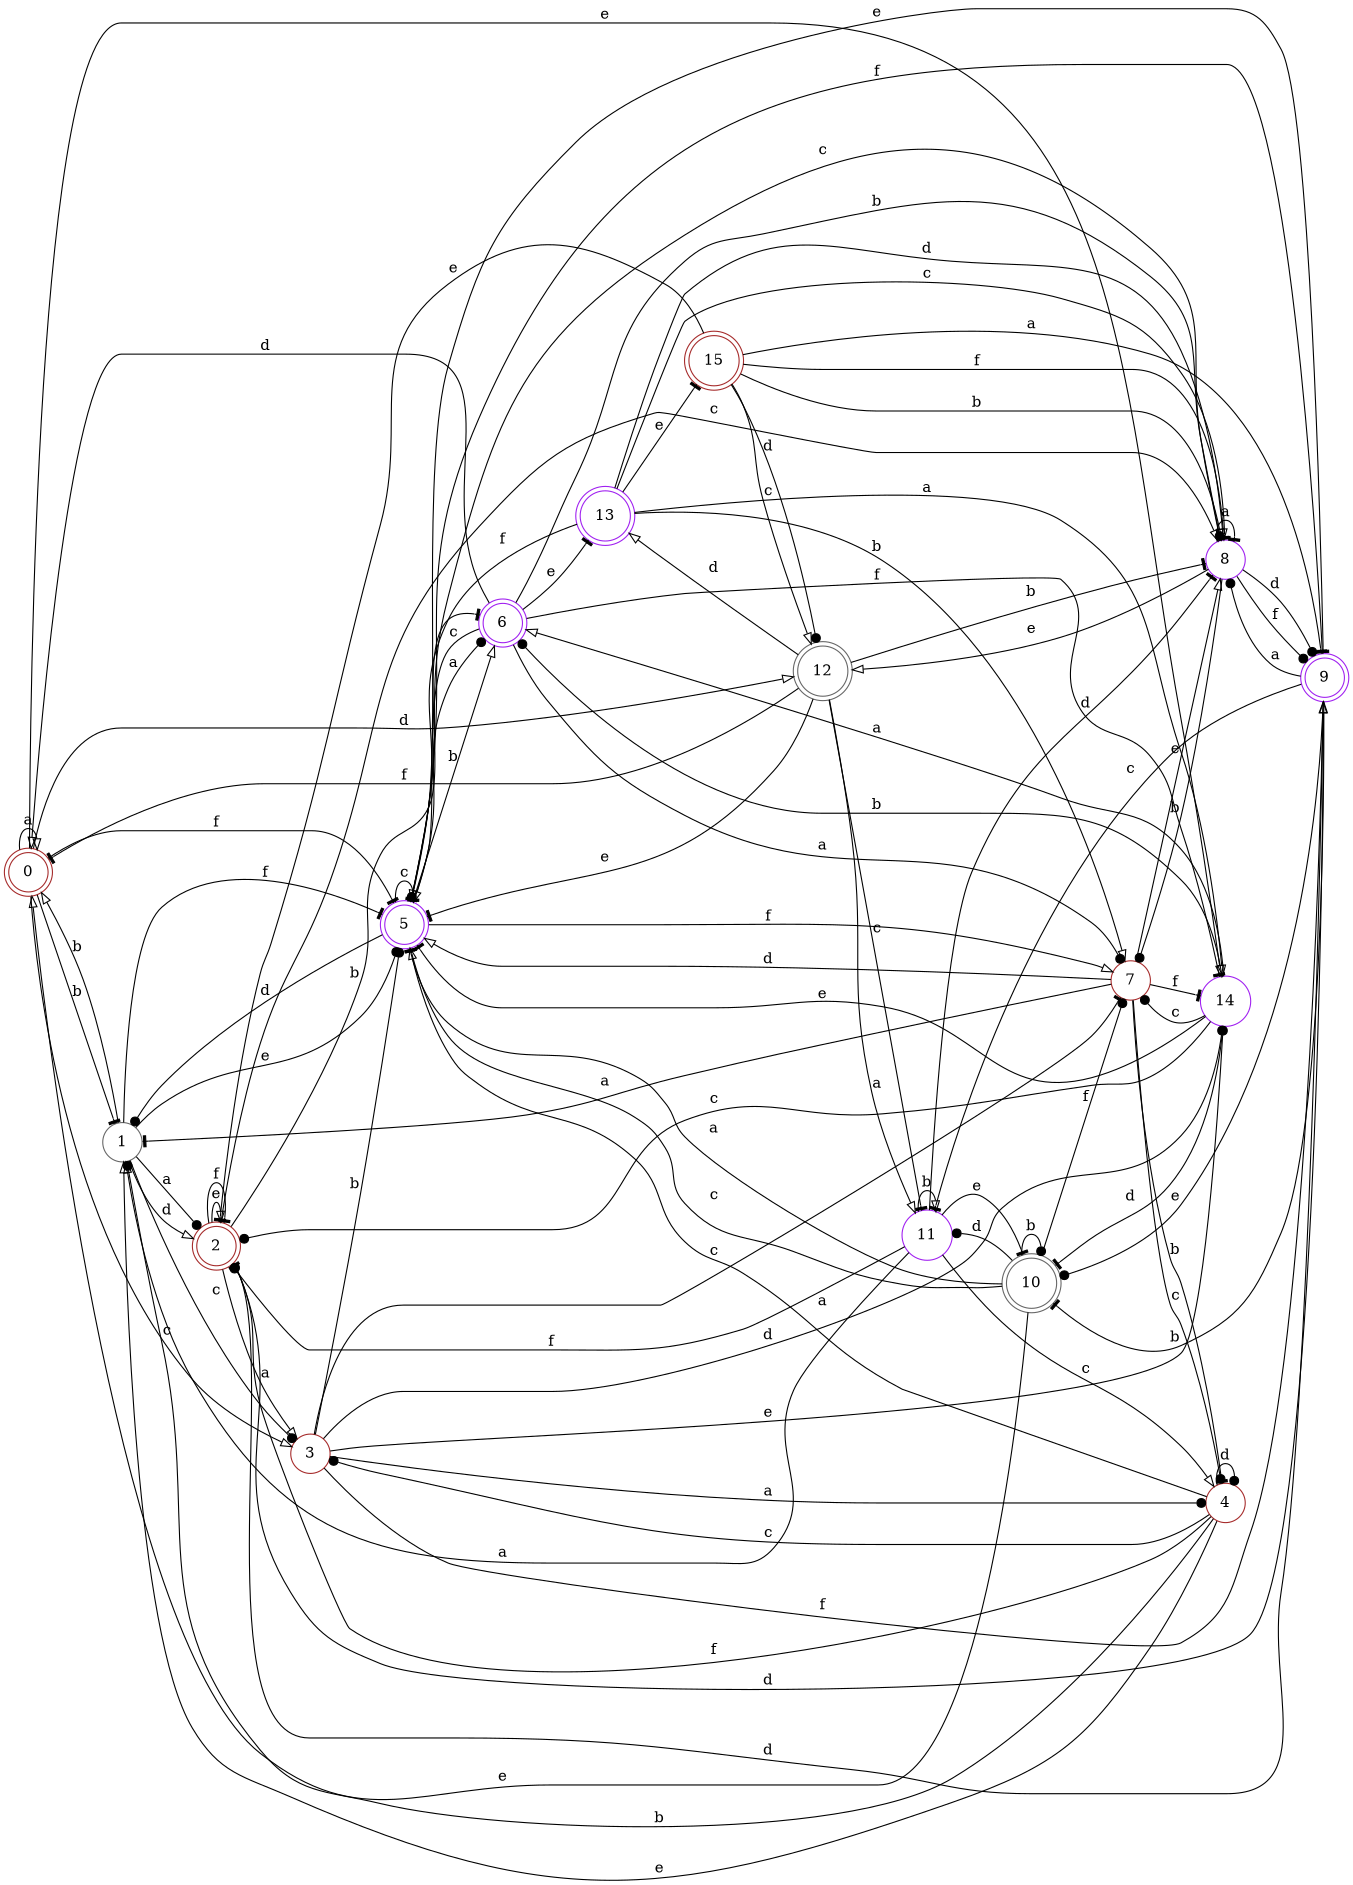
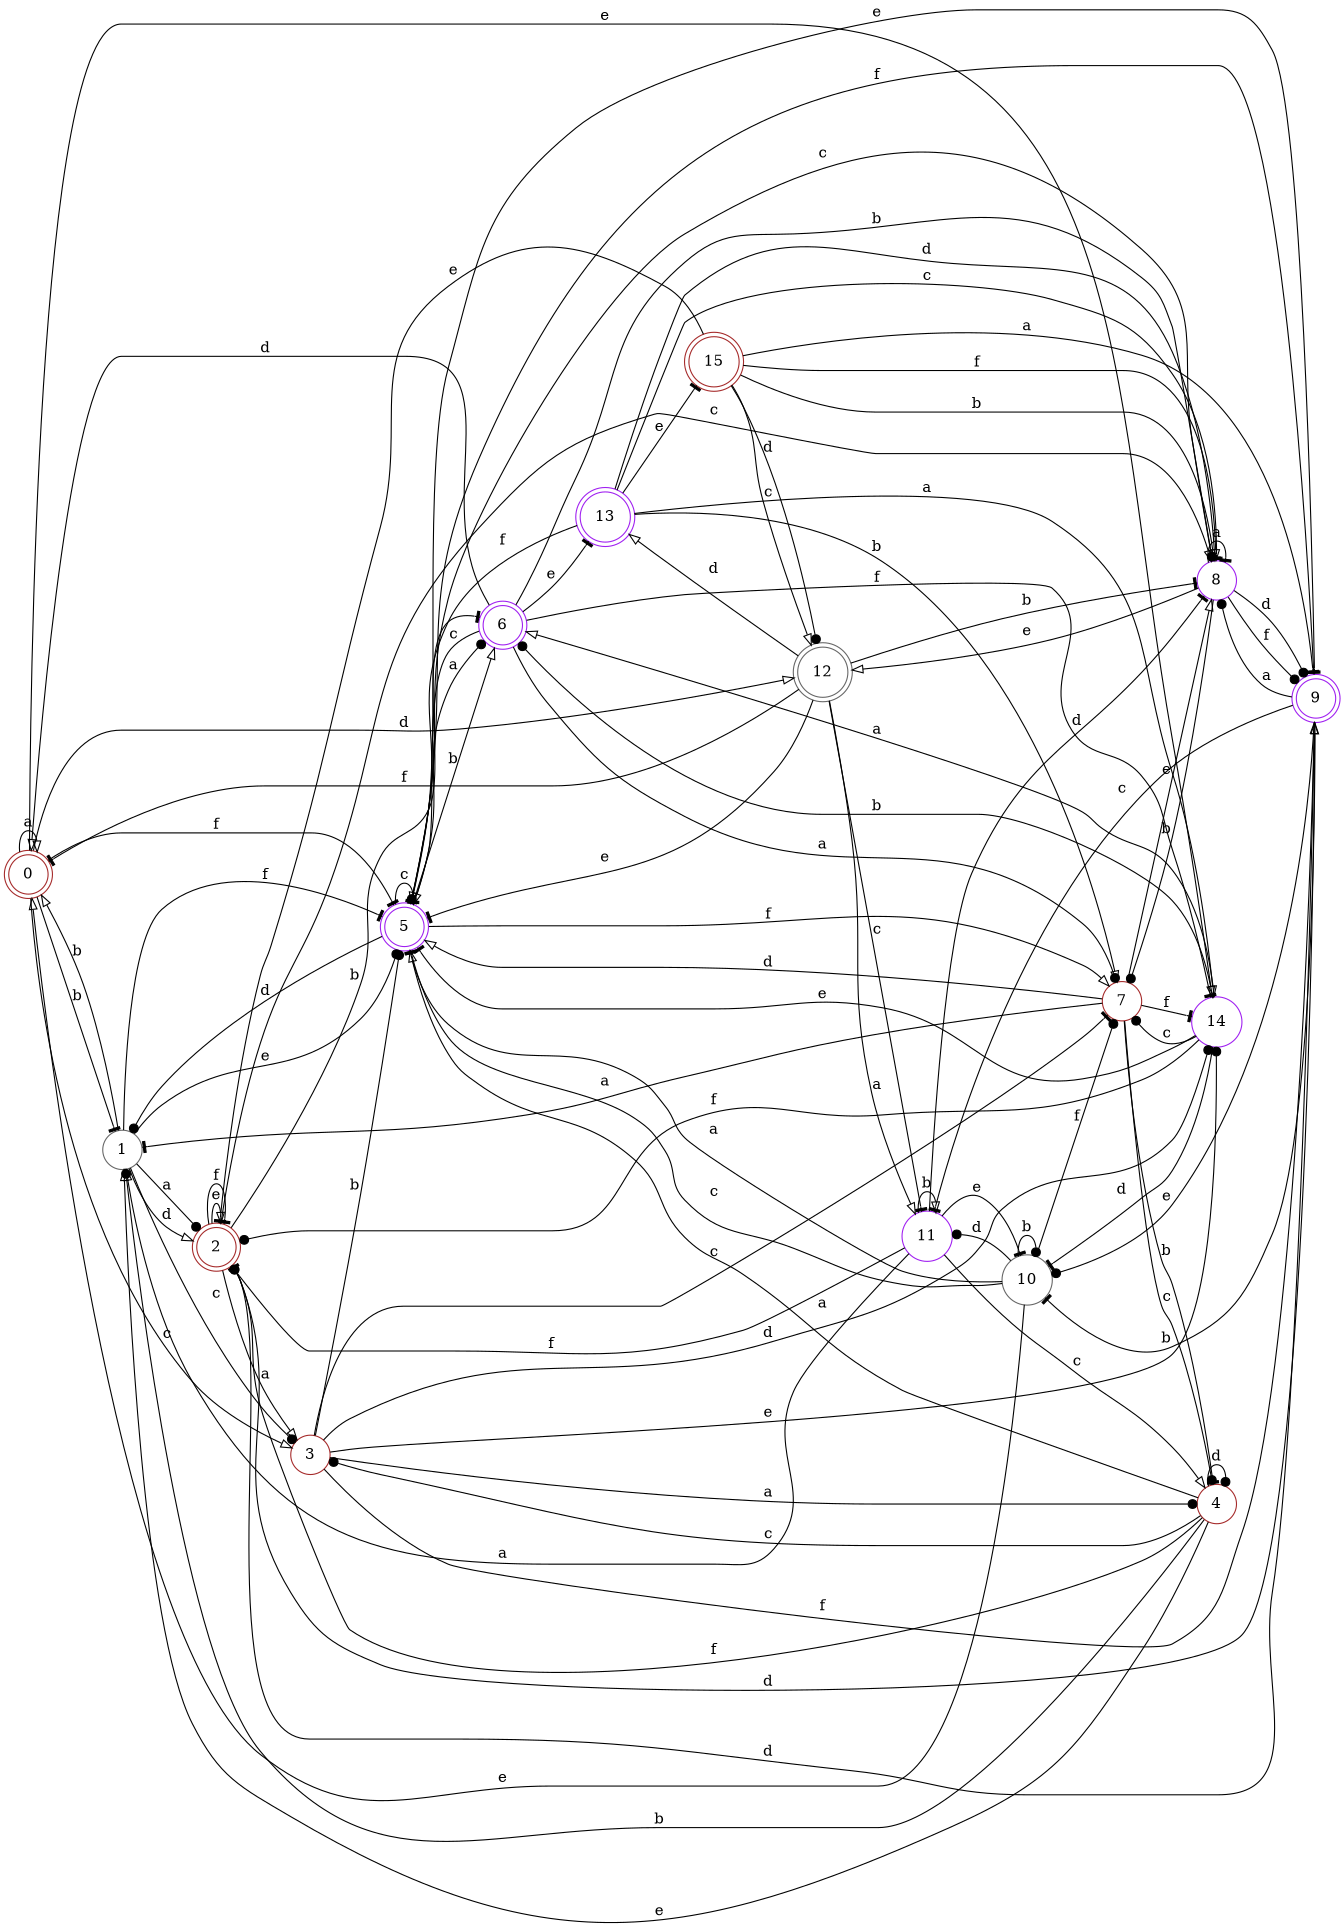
(714, 1099) -> (714, 1100)
(1032, 1283) -> (1027, 1280)
